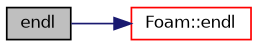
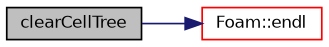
(39, 24) -> (74, 24)
